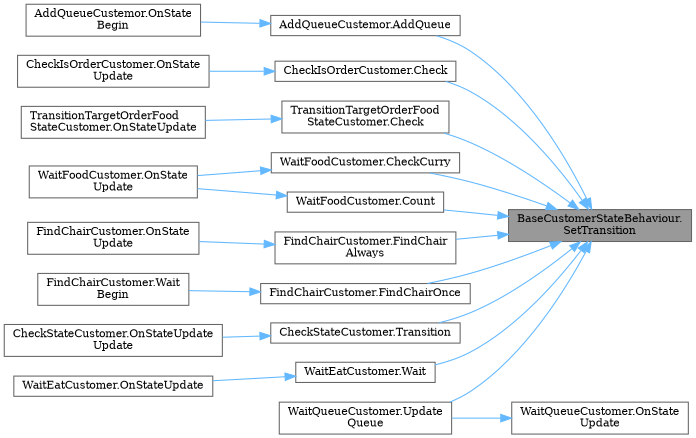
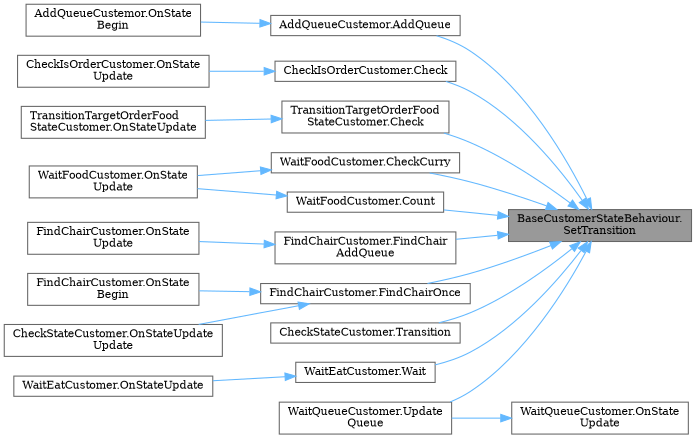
(365, 248) -> (365, 248)
(113, 289) -> (113, 289)
(241, 337) -> (249, 315)
